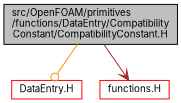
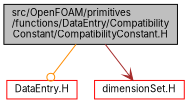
(135, 90) -> (139, 90)
